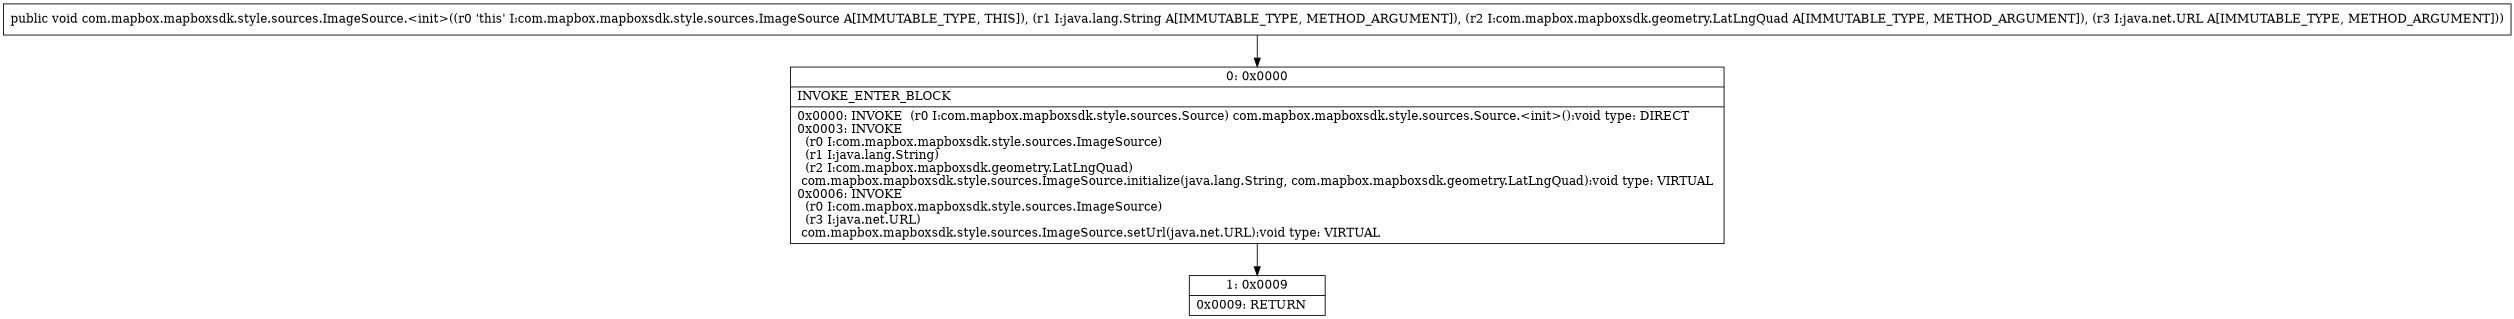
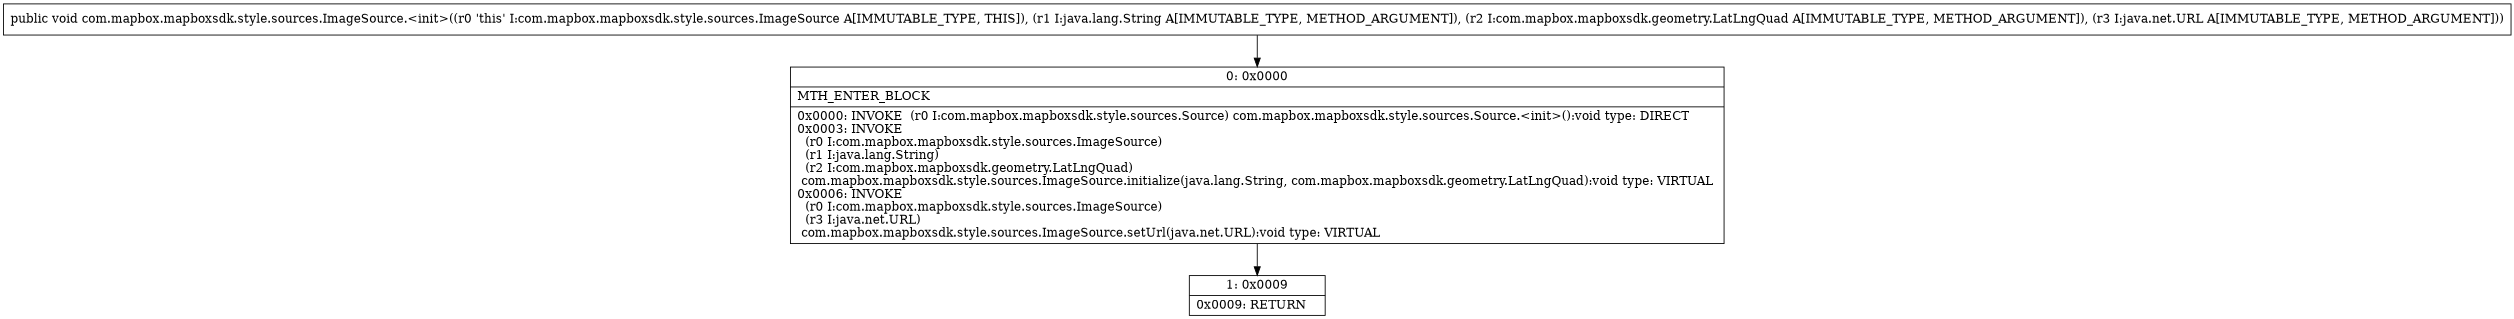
(874, 96) -> (864, 96)
